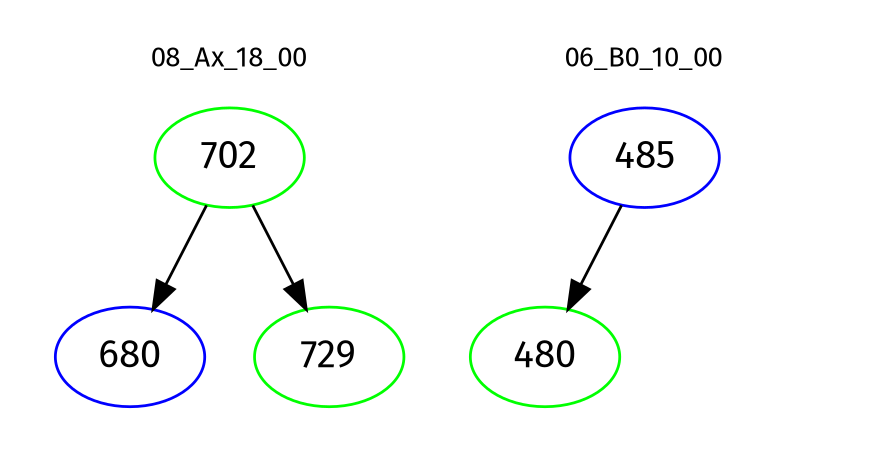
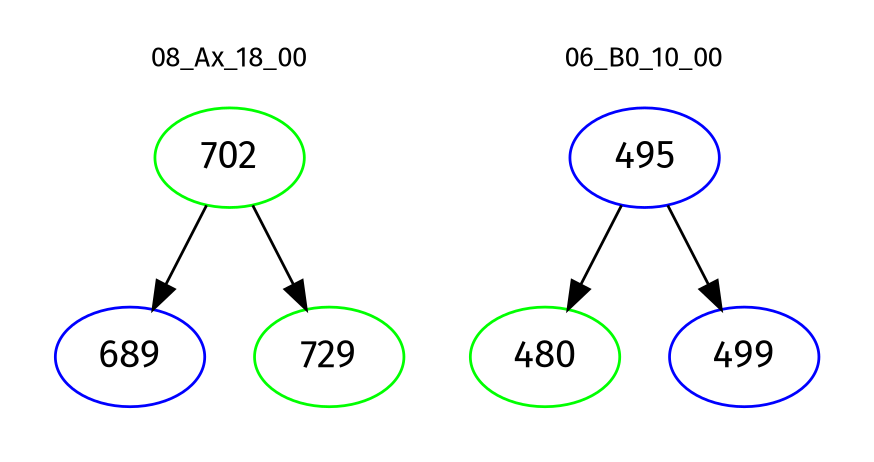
(645, 158) -> (645, 158)
(130, 357) -> (130, 357)
none -> (744, 357)
